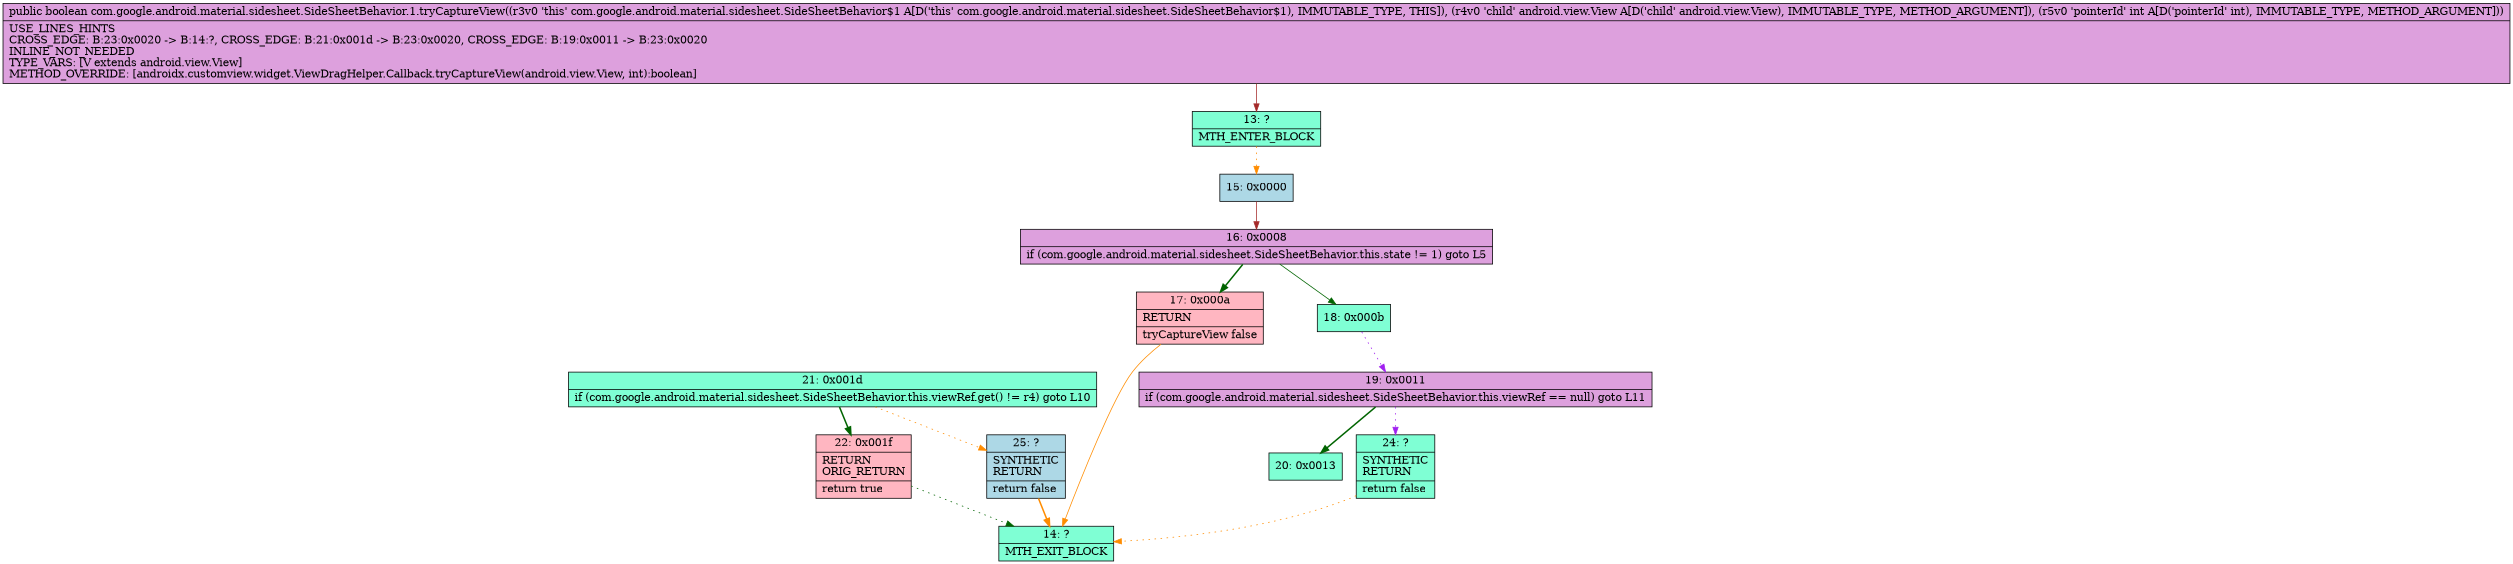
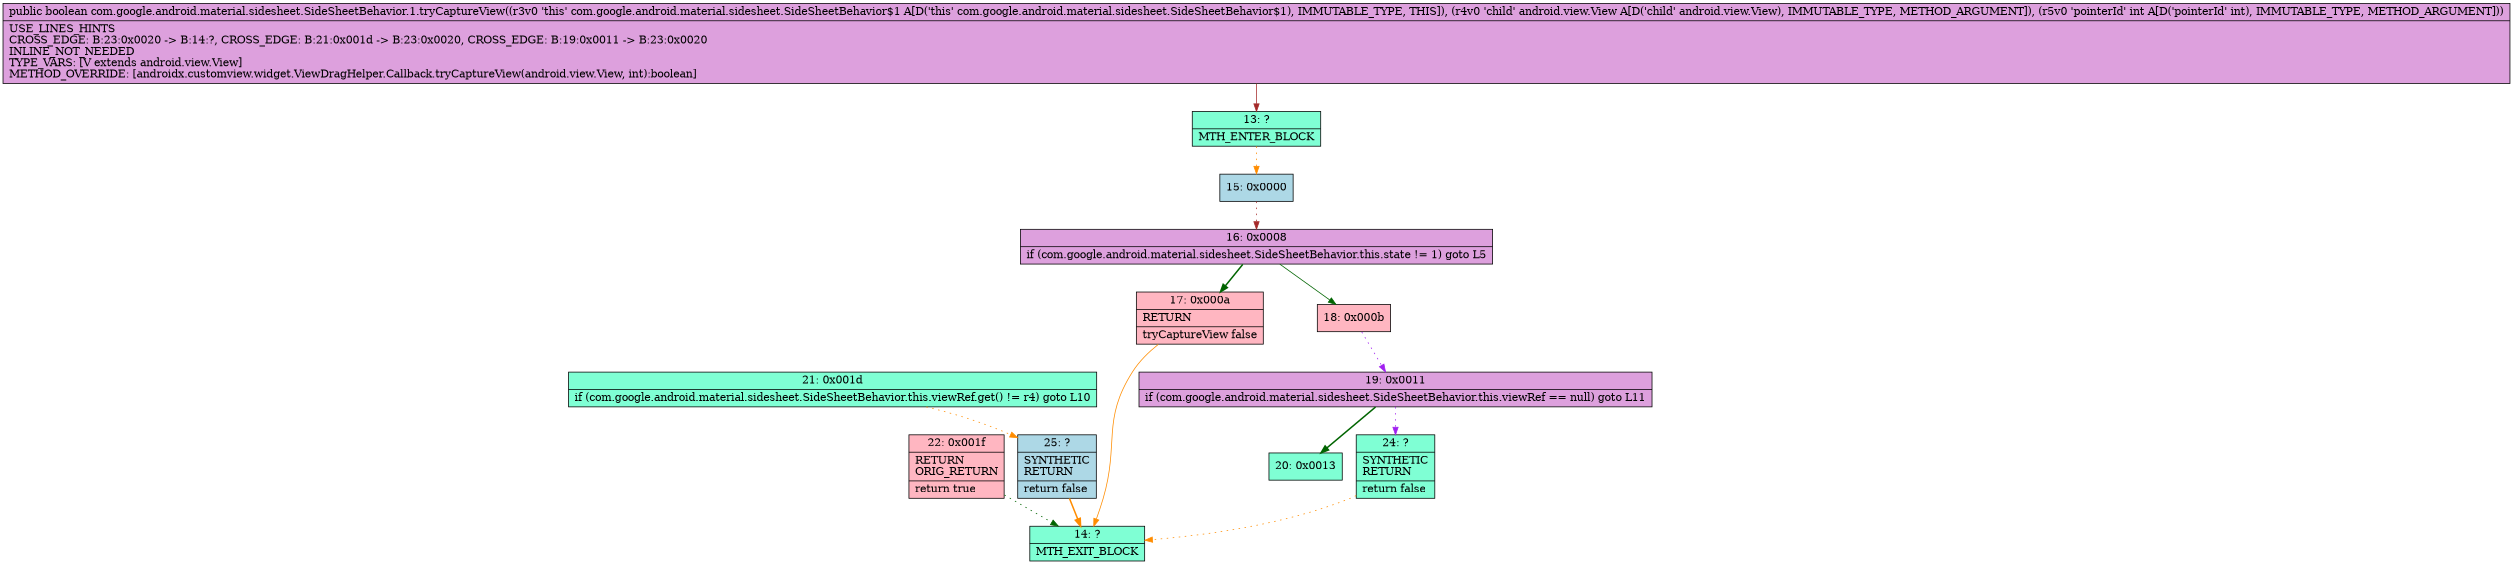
(1256, 212) -> (1256, 212)
(1354, 318) -> (1354, 318)
(844, 417) -> none
